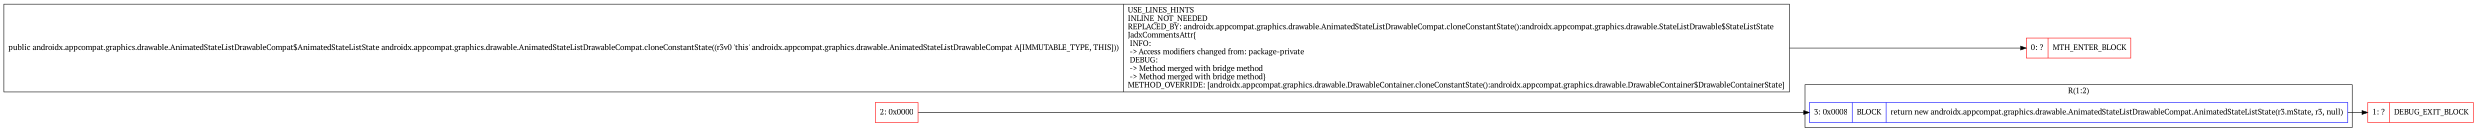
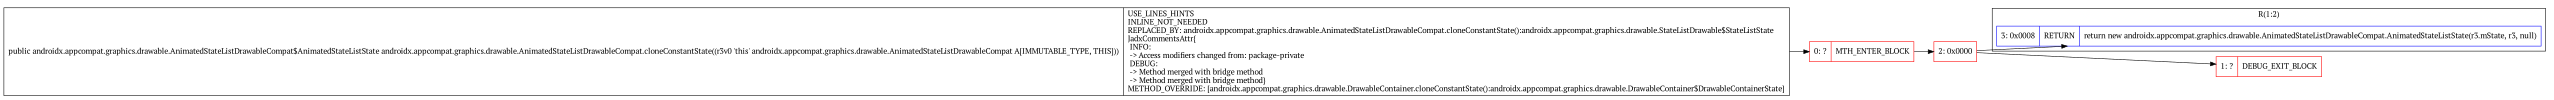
none -> (1921, 52)
(1869, 112) -> (2059, 36)
(2356, 112) -> (2094, 58)
